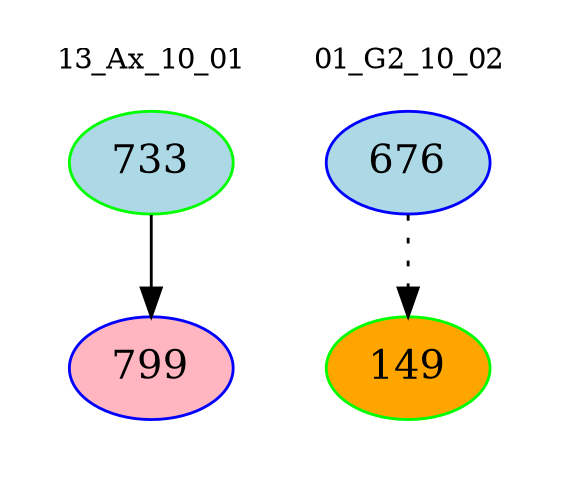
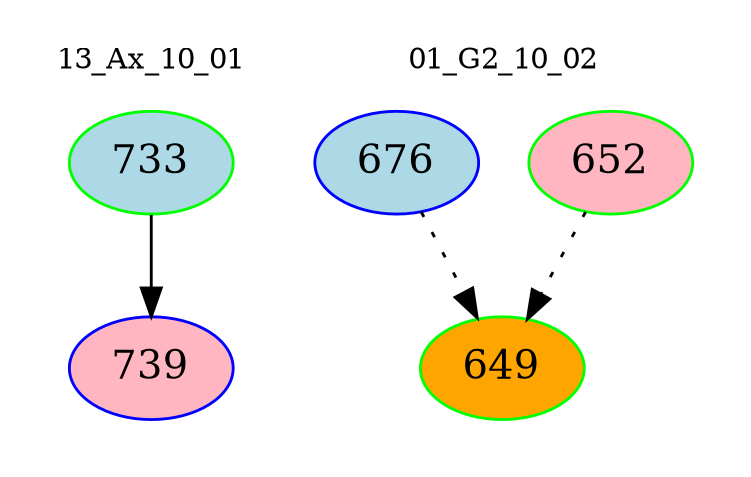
none -> (611, 163)
(151, 368) -> (151, 368)
(408, 368) -> (502, 368)
